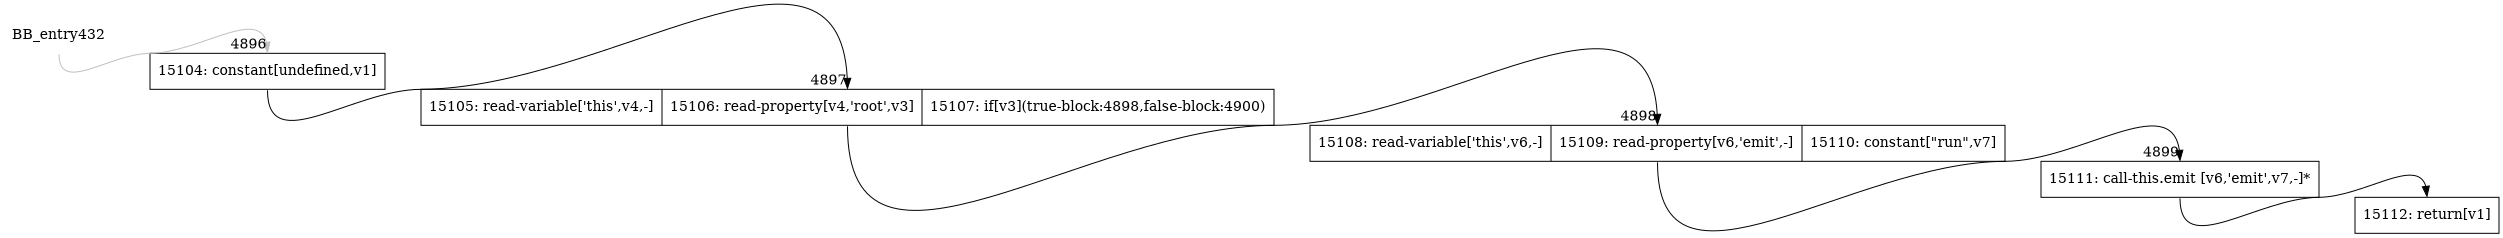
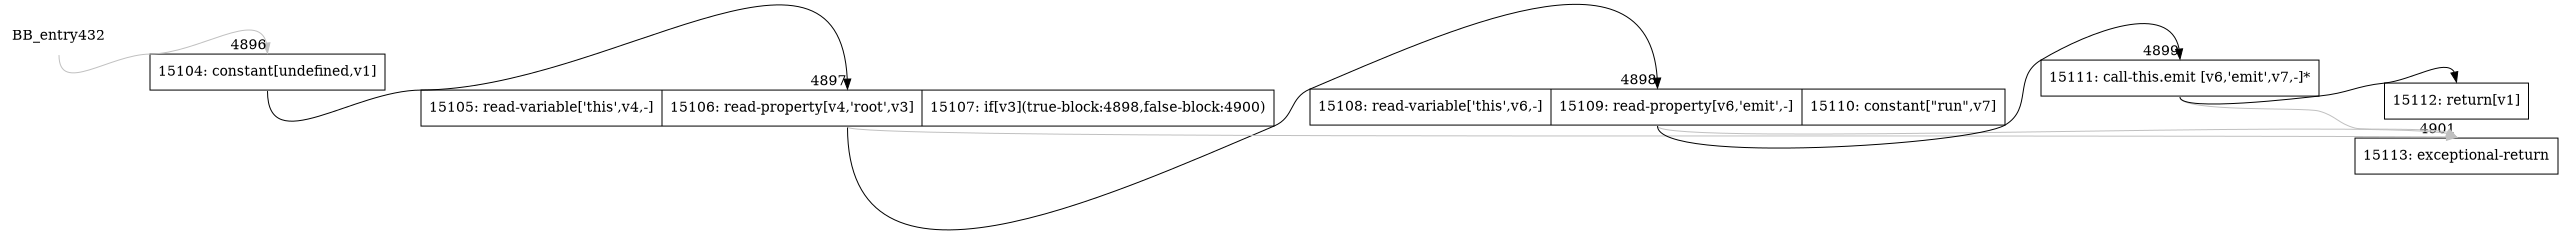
none -> (2456, 156)
